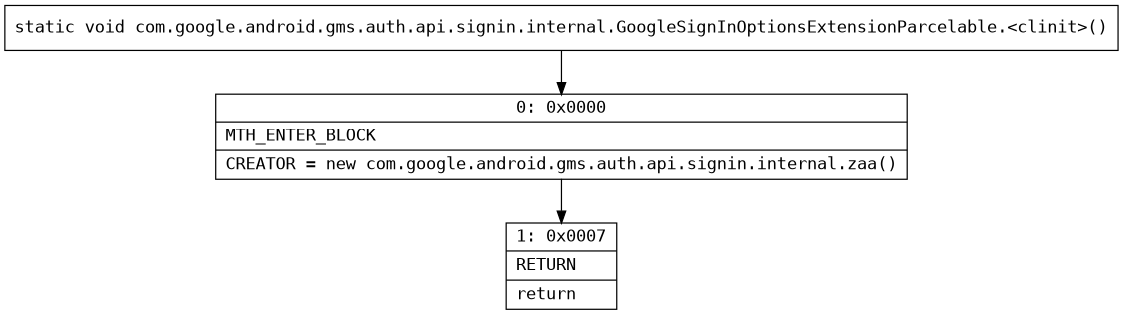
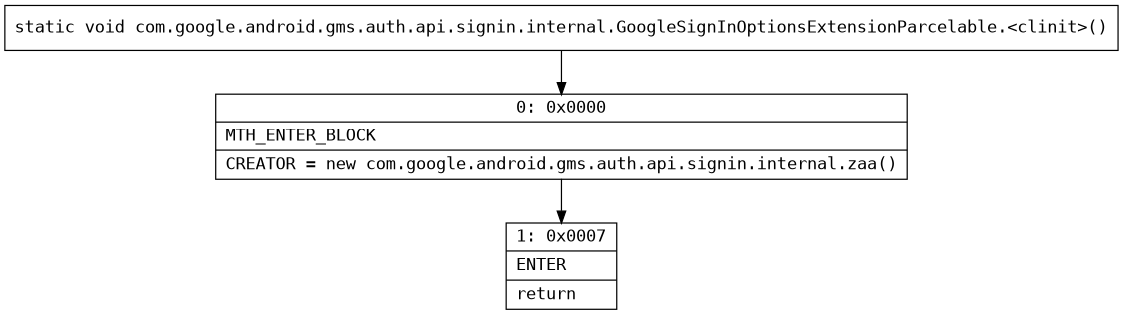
(546, 265) -> (541, 265)
